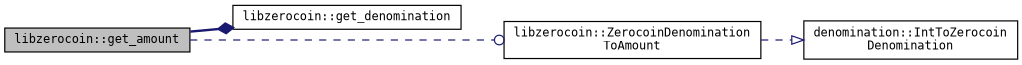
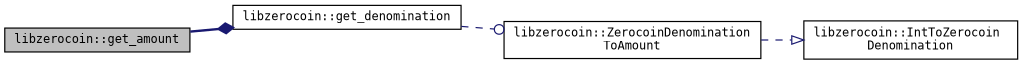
(342, 40) -> (478, 28)
(911, 40) -> (911, 40)
